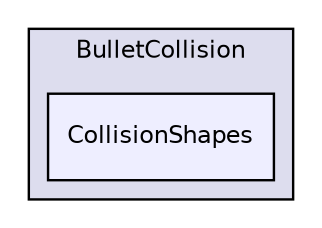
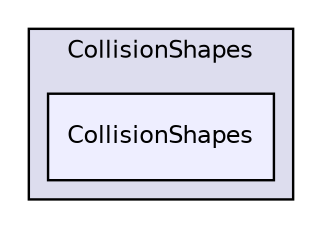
(161, 52) -> (161, 52)
